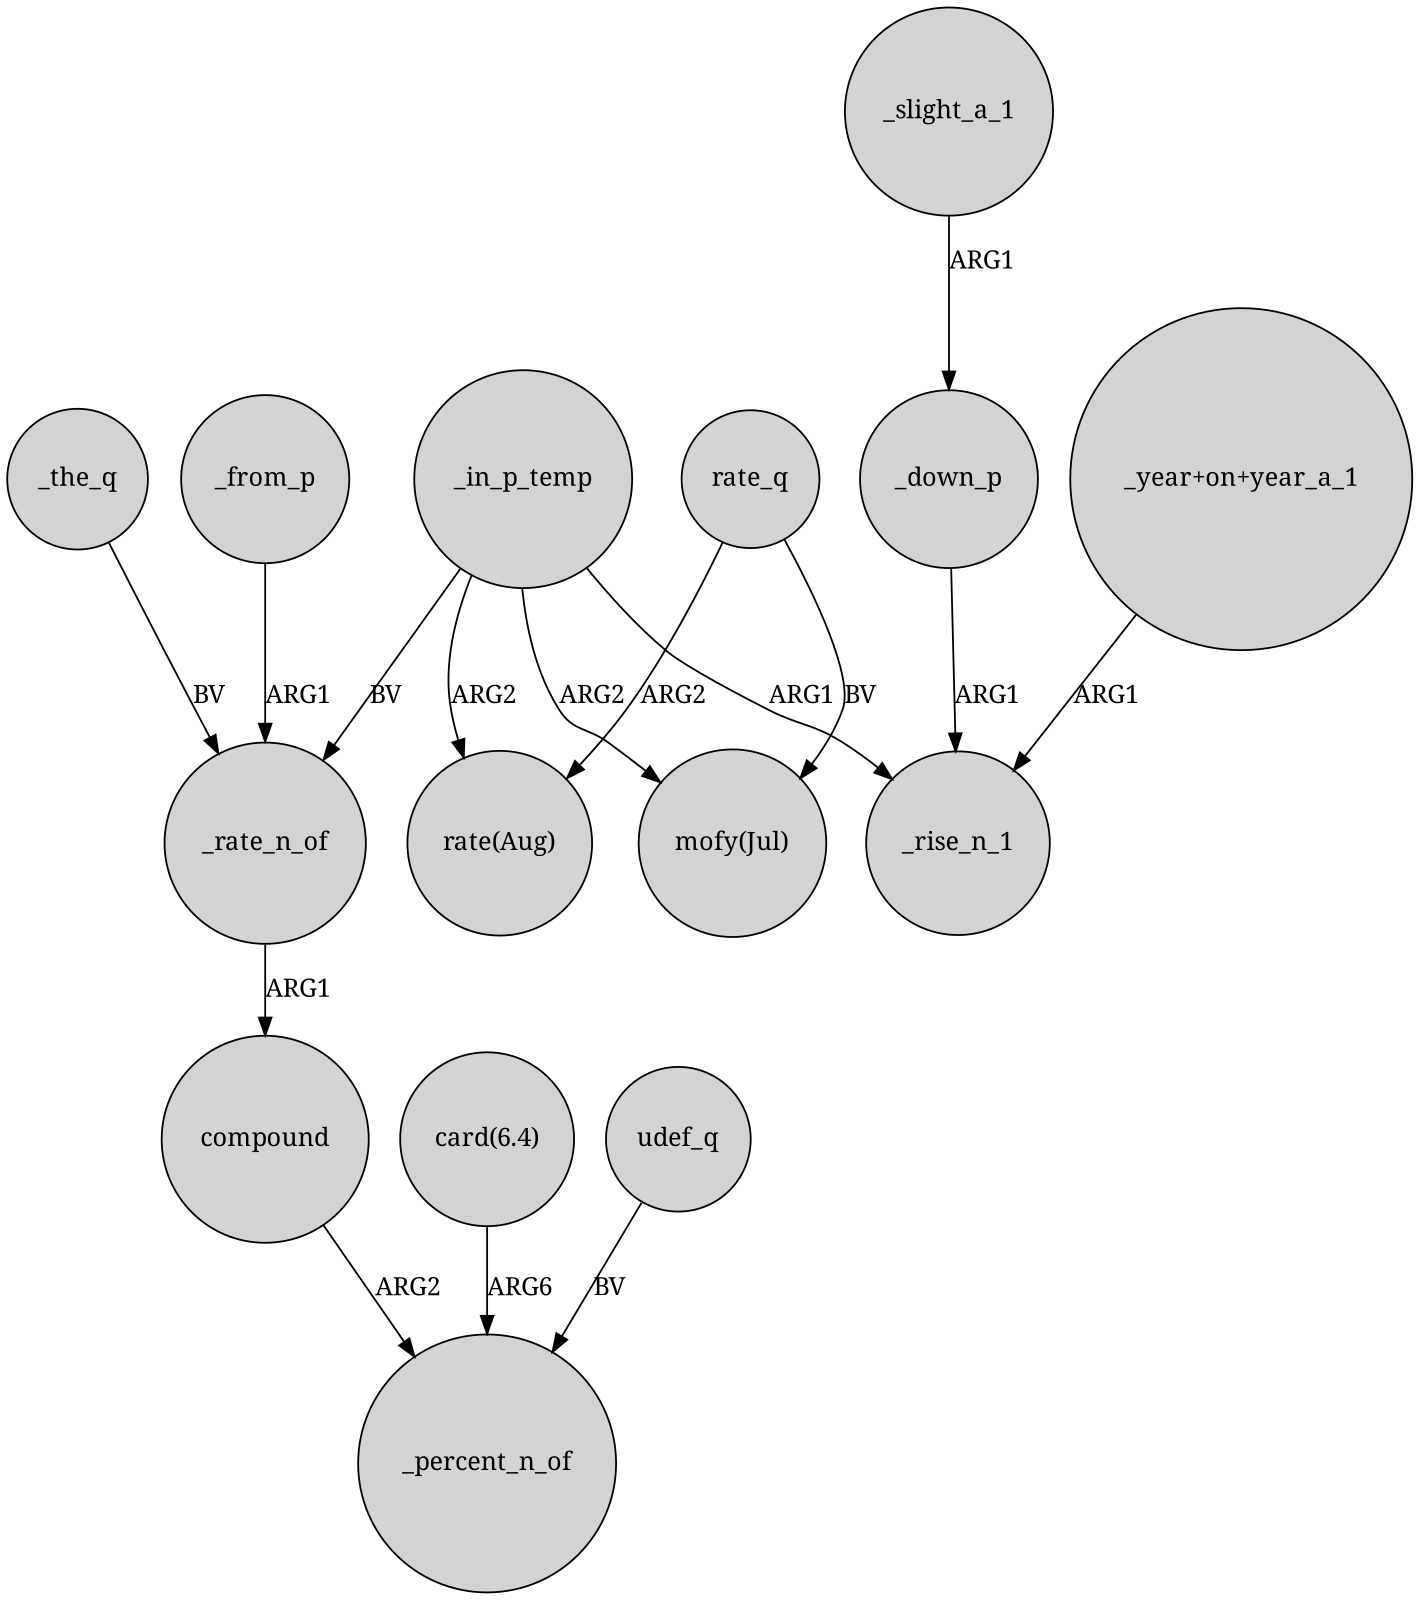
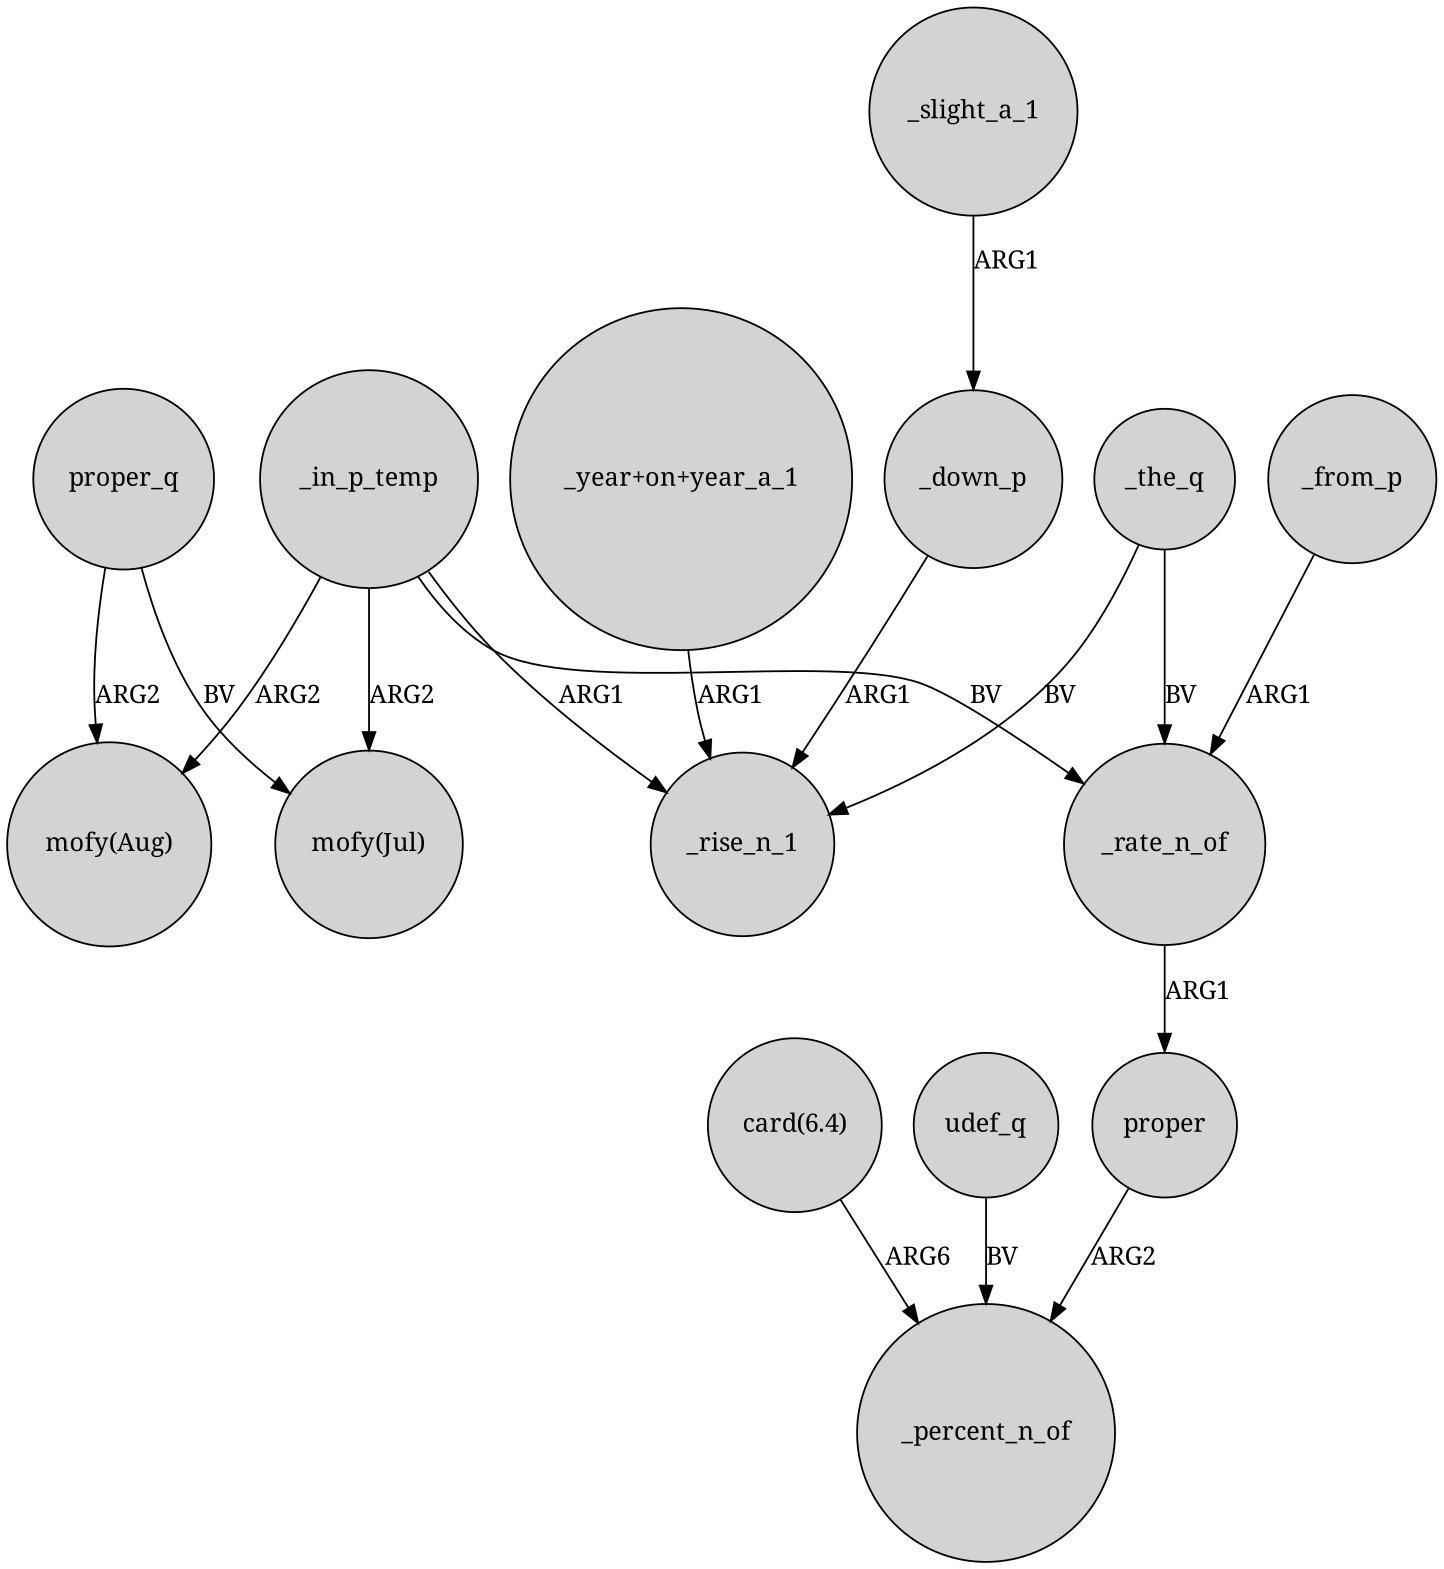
(751, 479) -> (124, 479)
none -> (1021, 708)
(500, 843) -> (109, 844)
(265, 1139) -> (1165, 1125)
